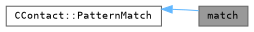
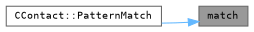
(186, 10) -> (175, 23)
